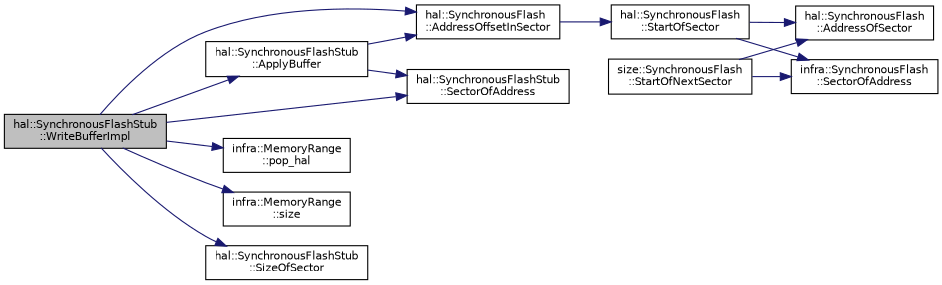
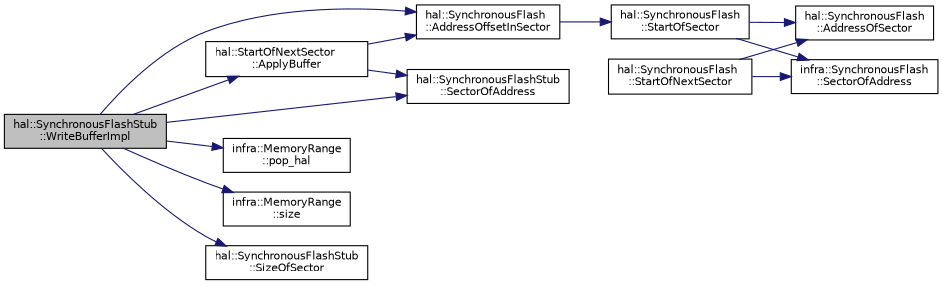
(287, 59) -> (287, 59)
(680, 77) -> (680, 77)
